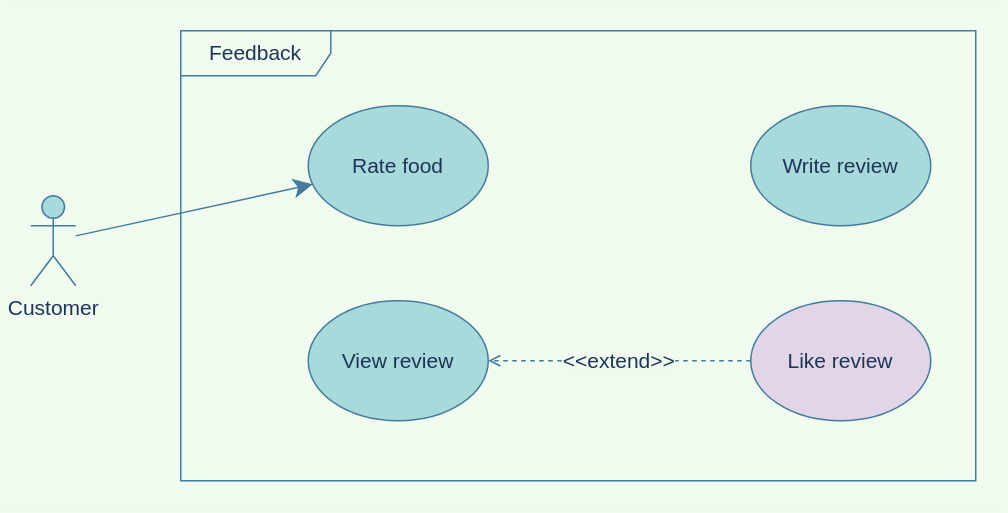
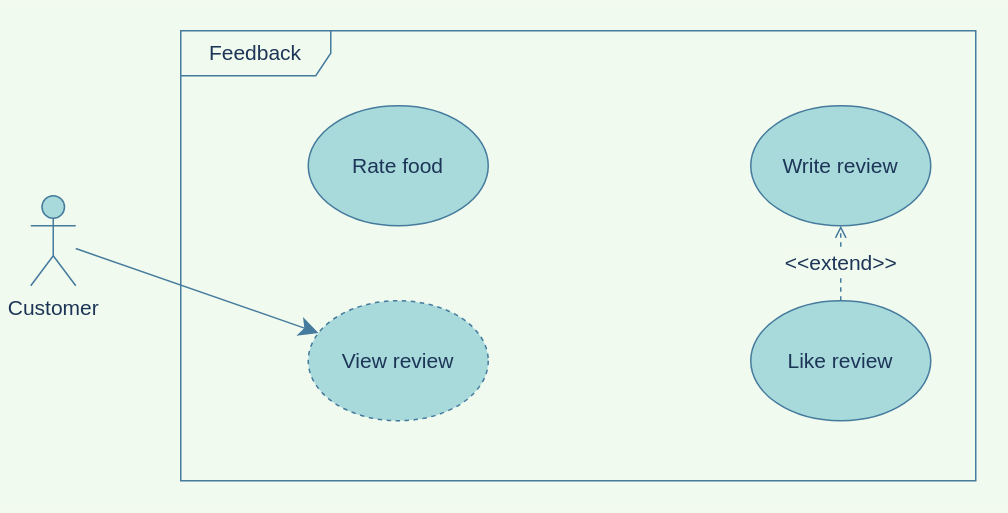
(187, 212) -> (190, 288)
(398, 361) -> (398, 361)
(622, 361) -> (841, 280)
(841, 361) -> (841, 361)
